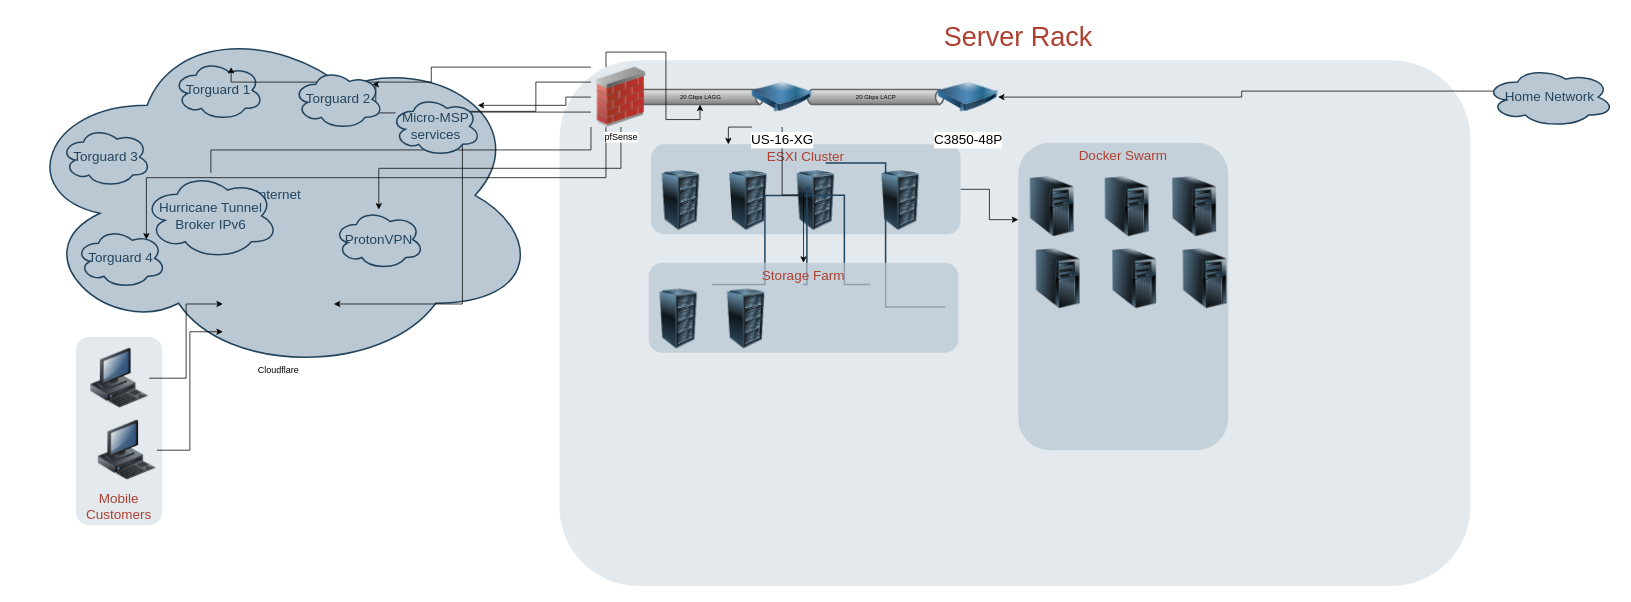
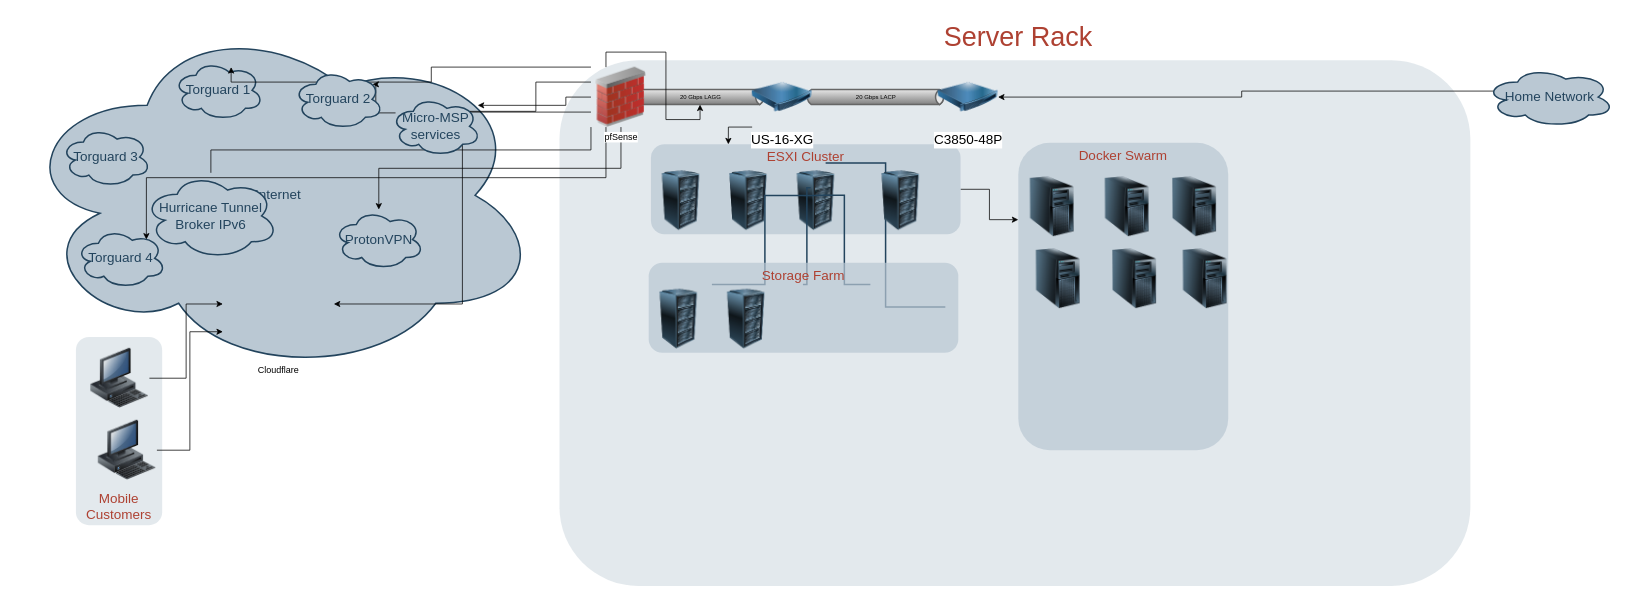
(803, 239) -> none
